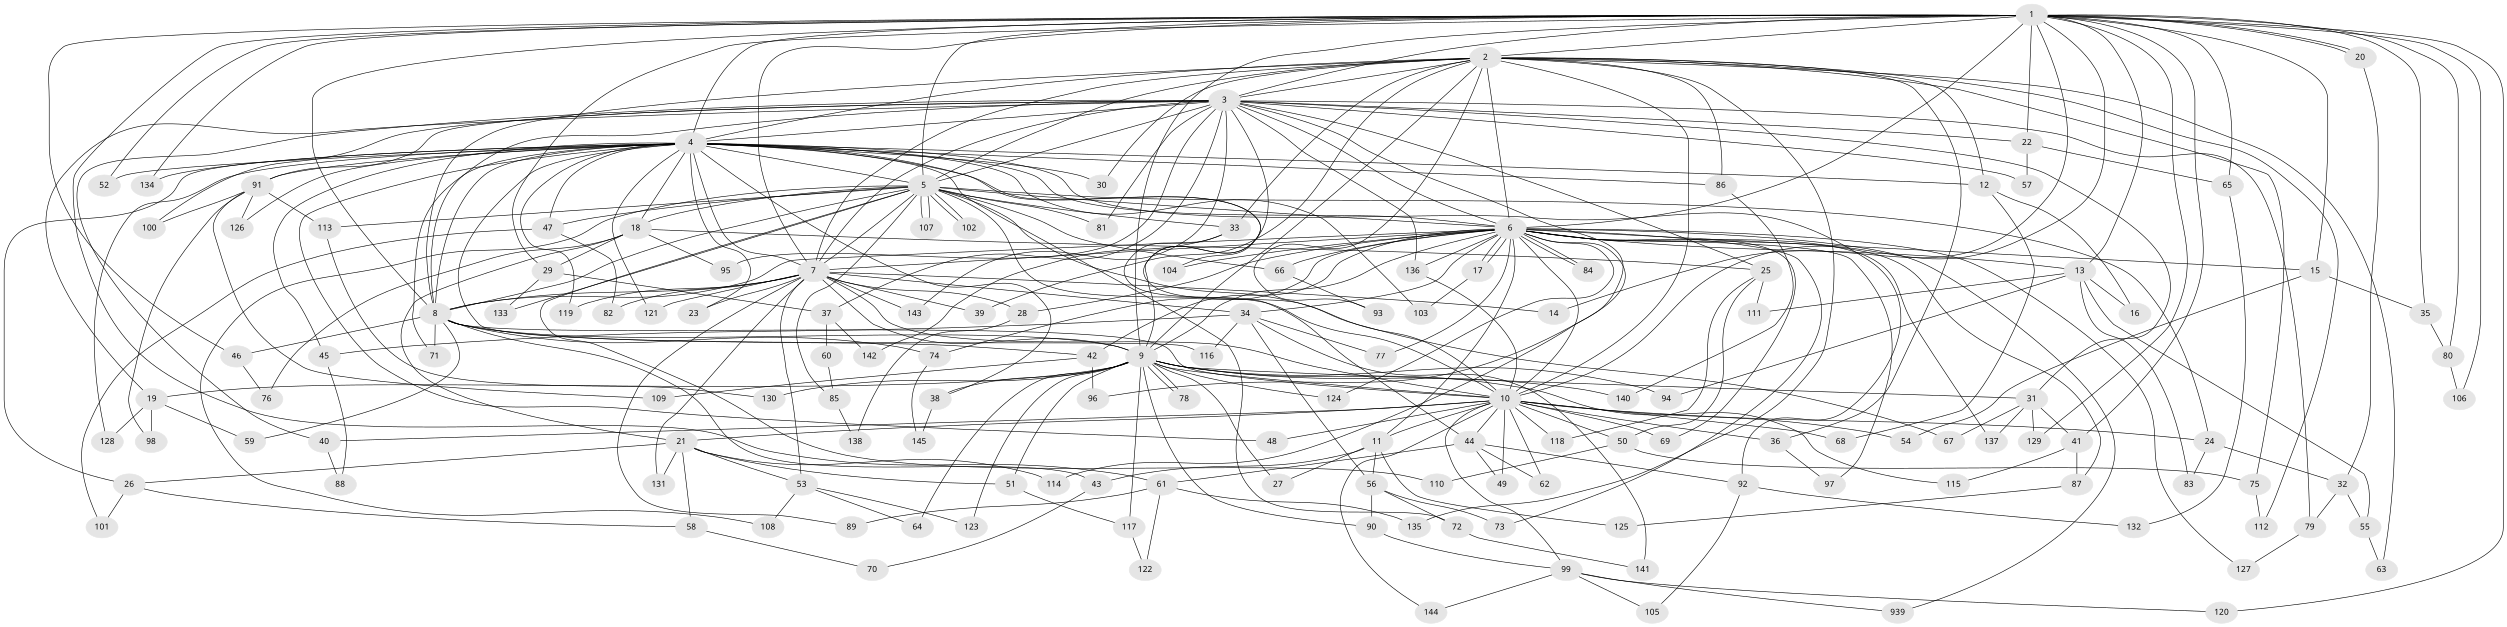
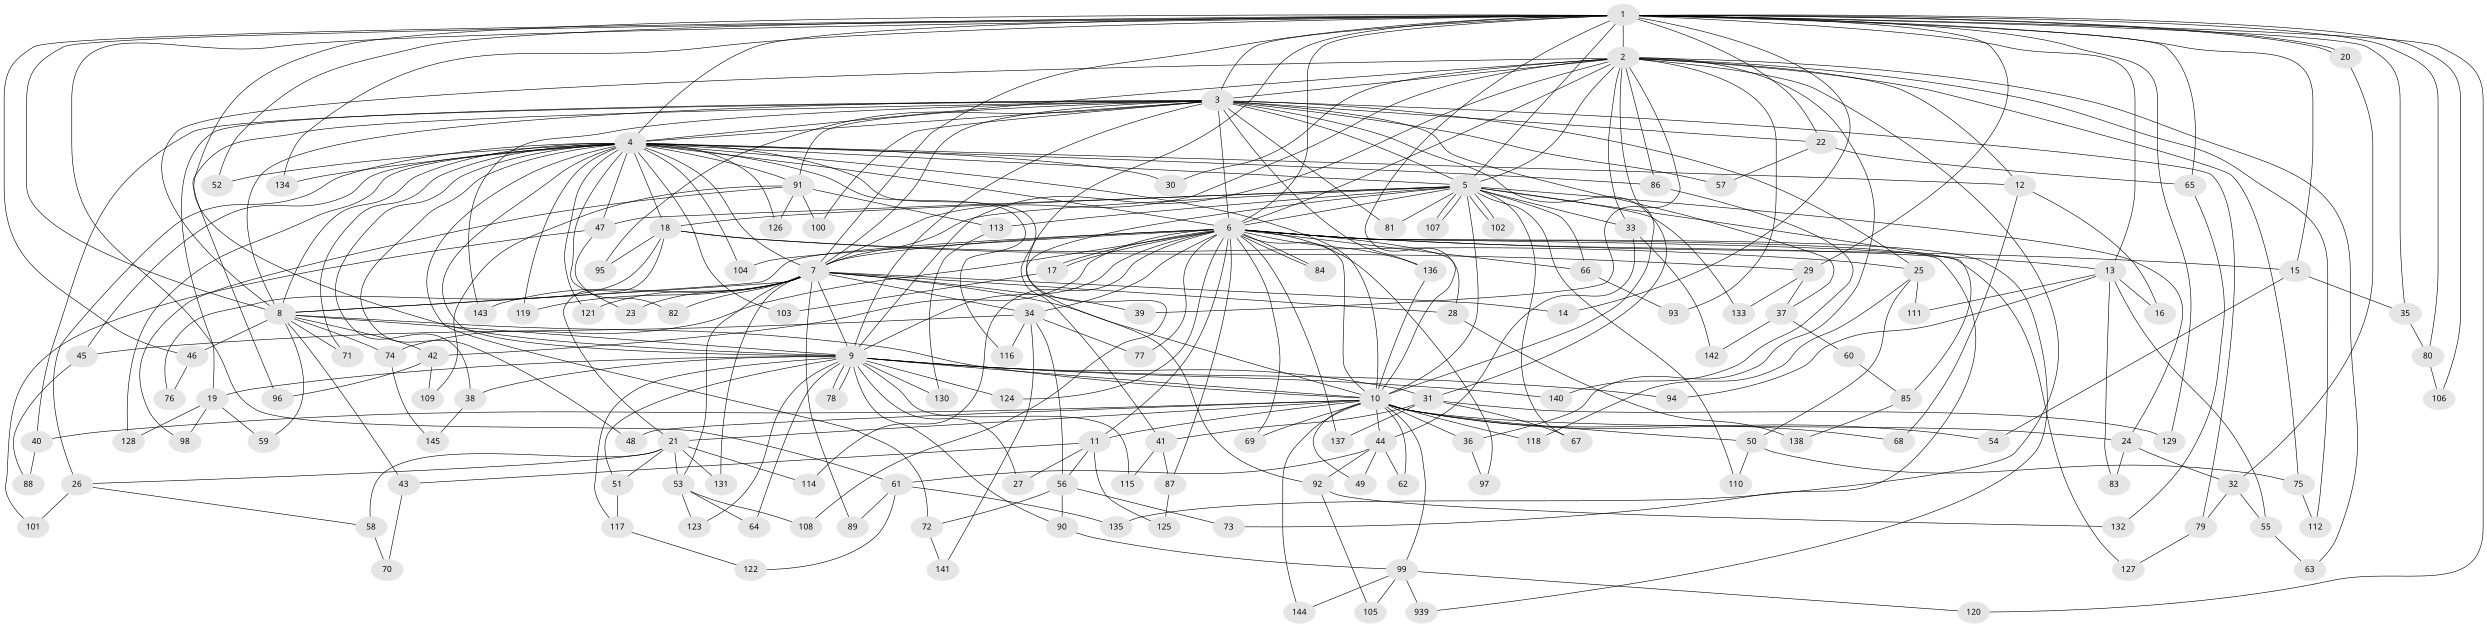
(677, 241) -> none
none -> (511, 340)
